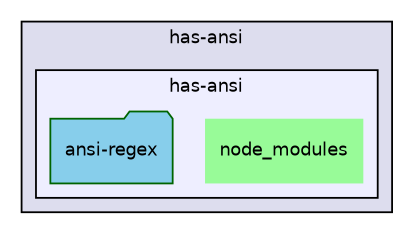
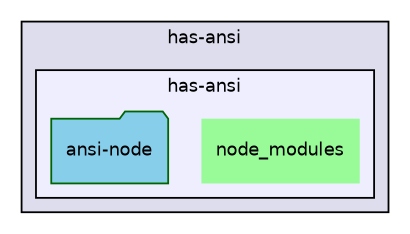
(112, 151) -> (110, 151)
